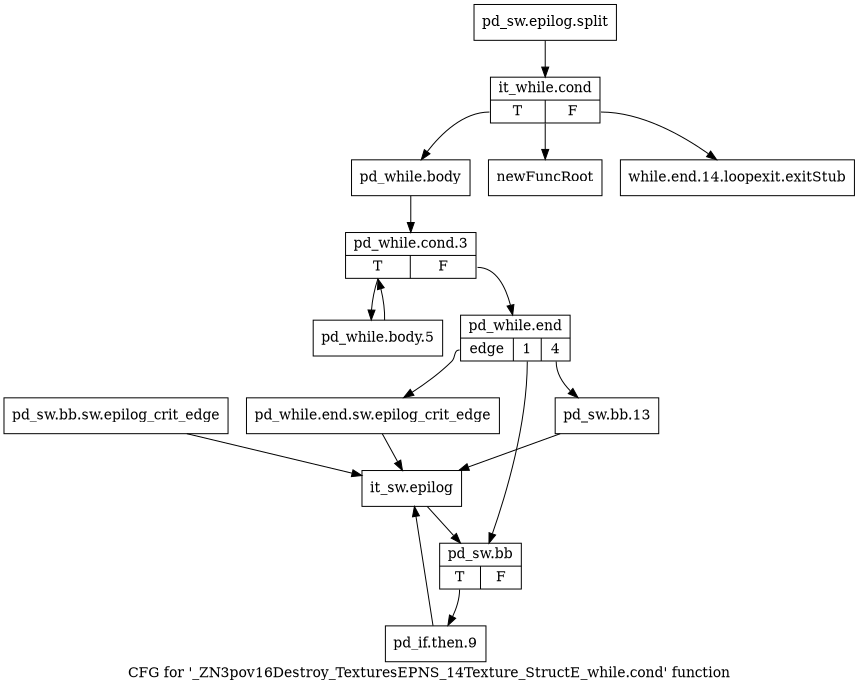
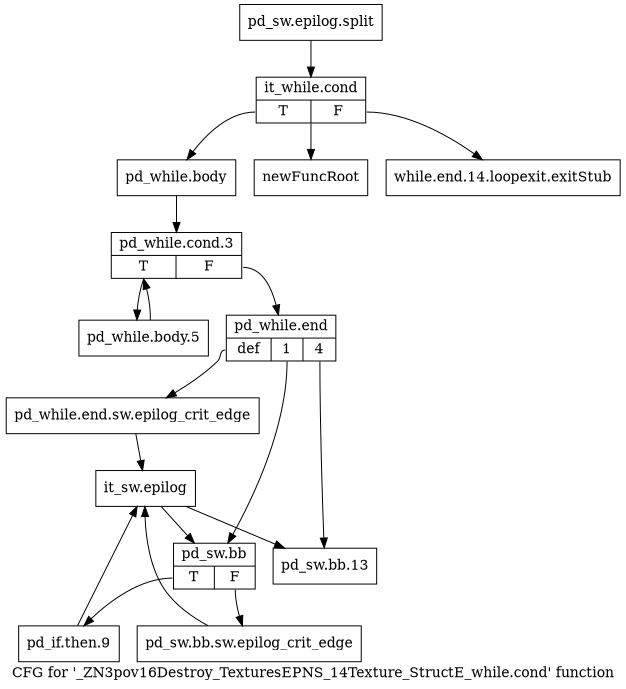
(487, 349) -> (249, 349)
(510, 452) -> (231, 525)
none -> (236, 603)
